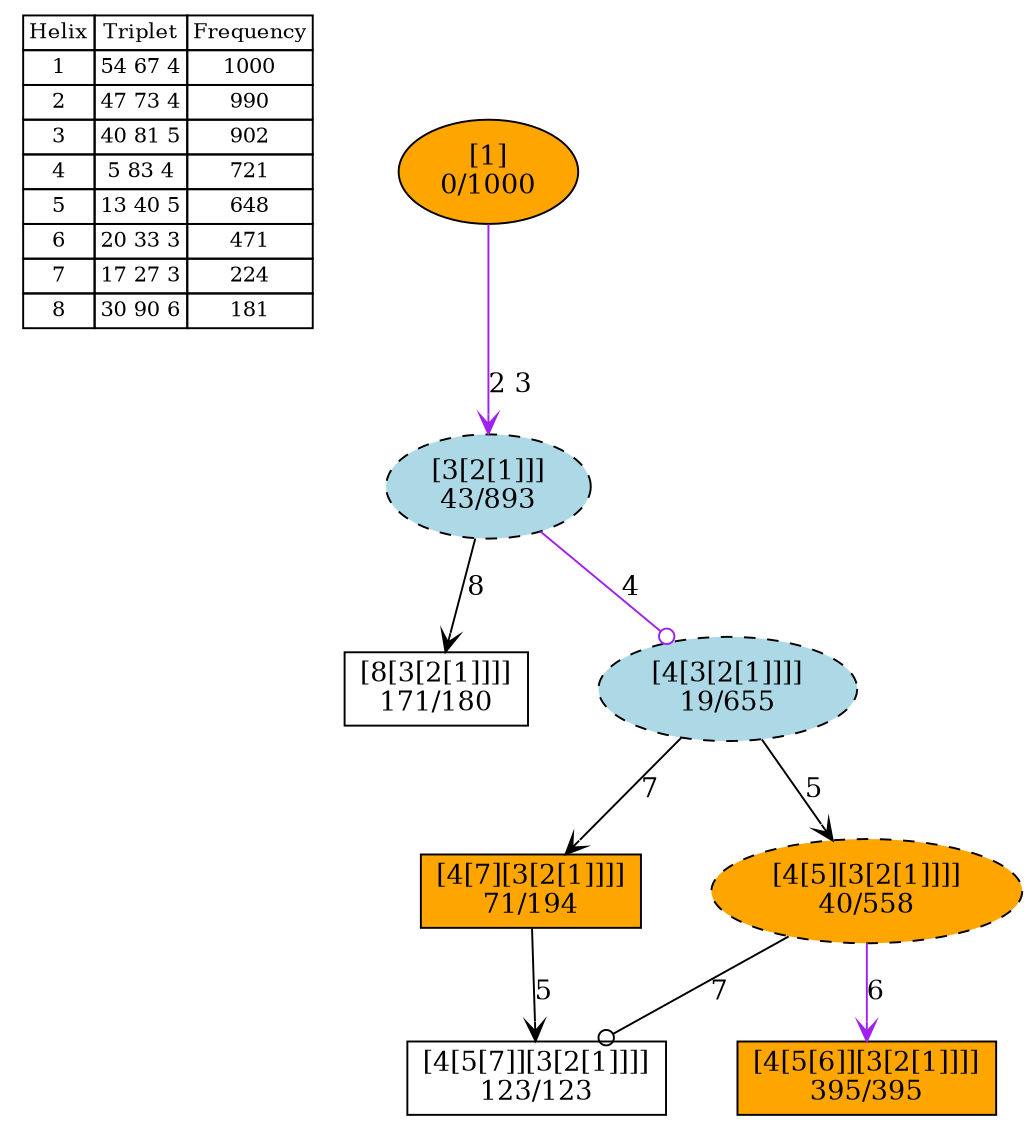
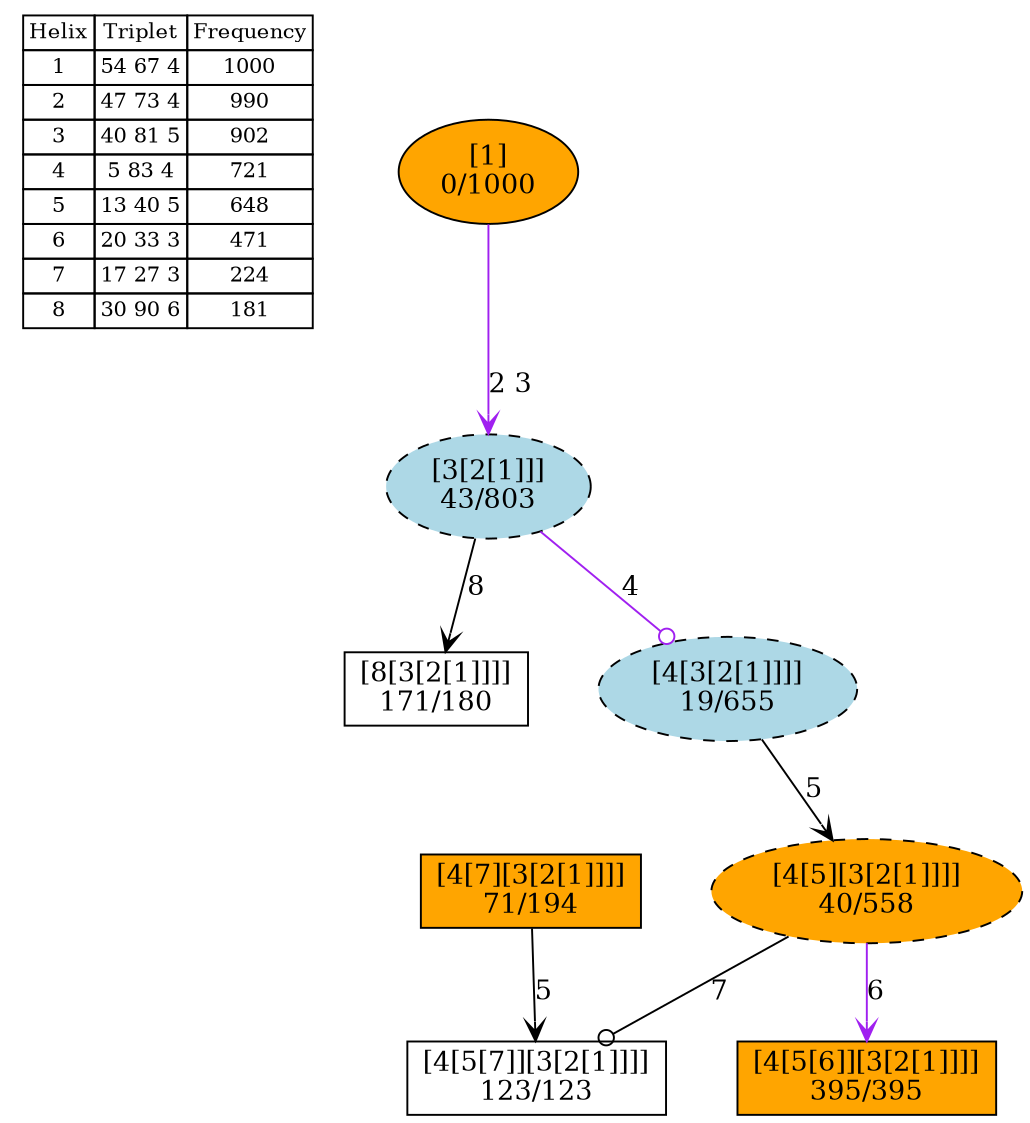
(488, 486) -> (488, 486)
(631, 789) -> none
